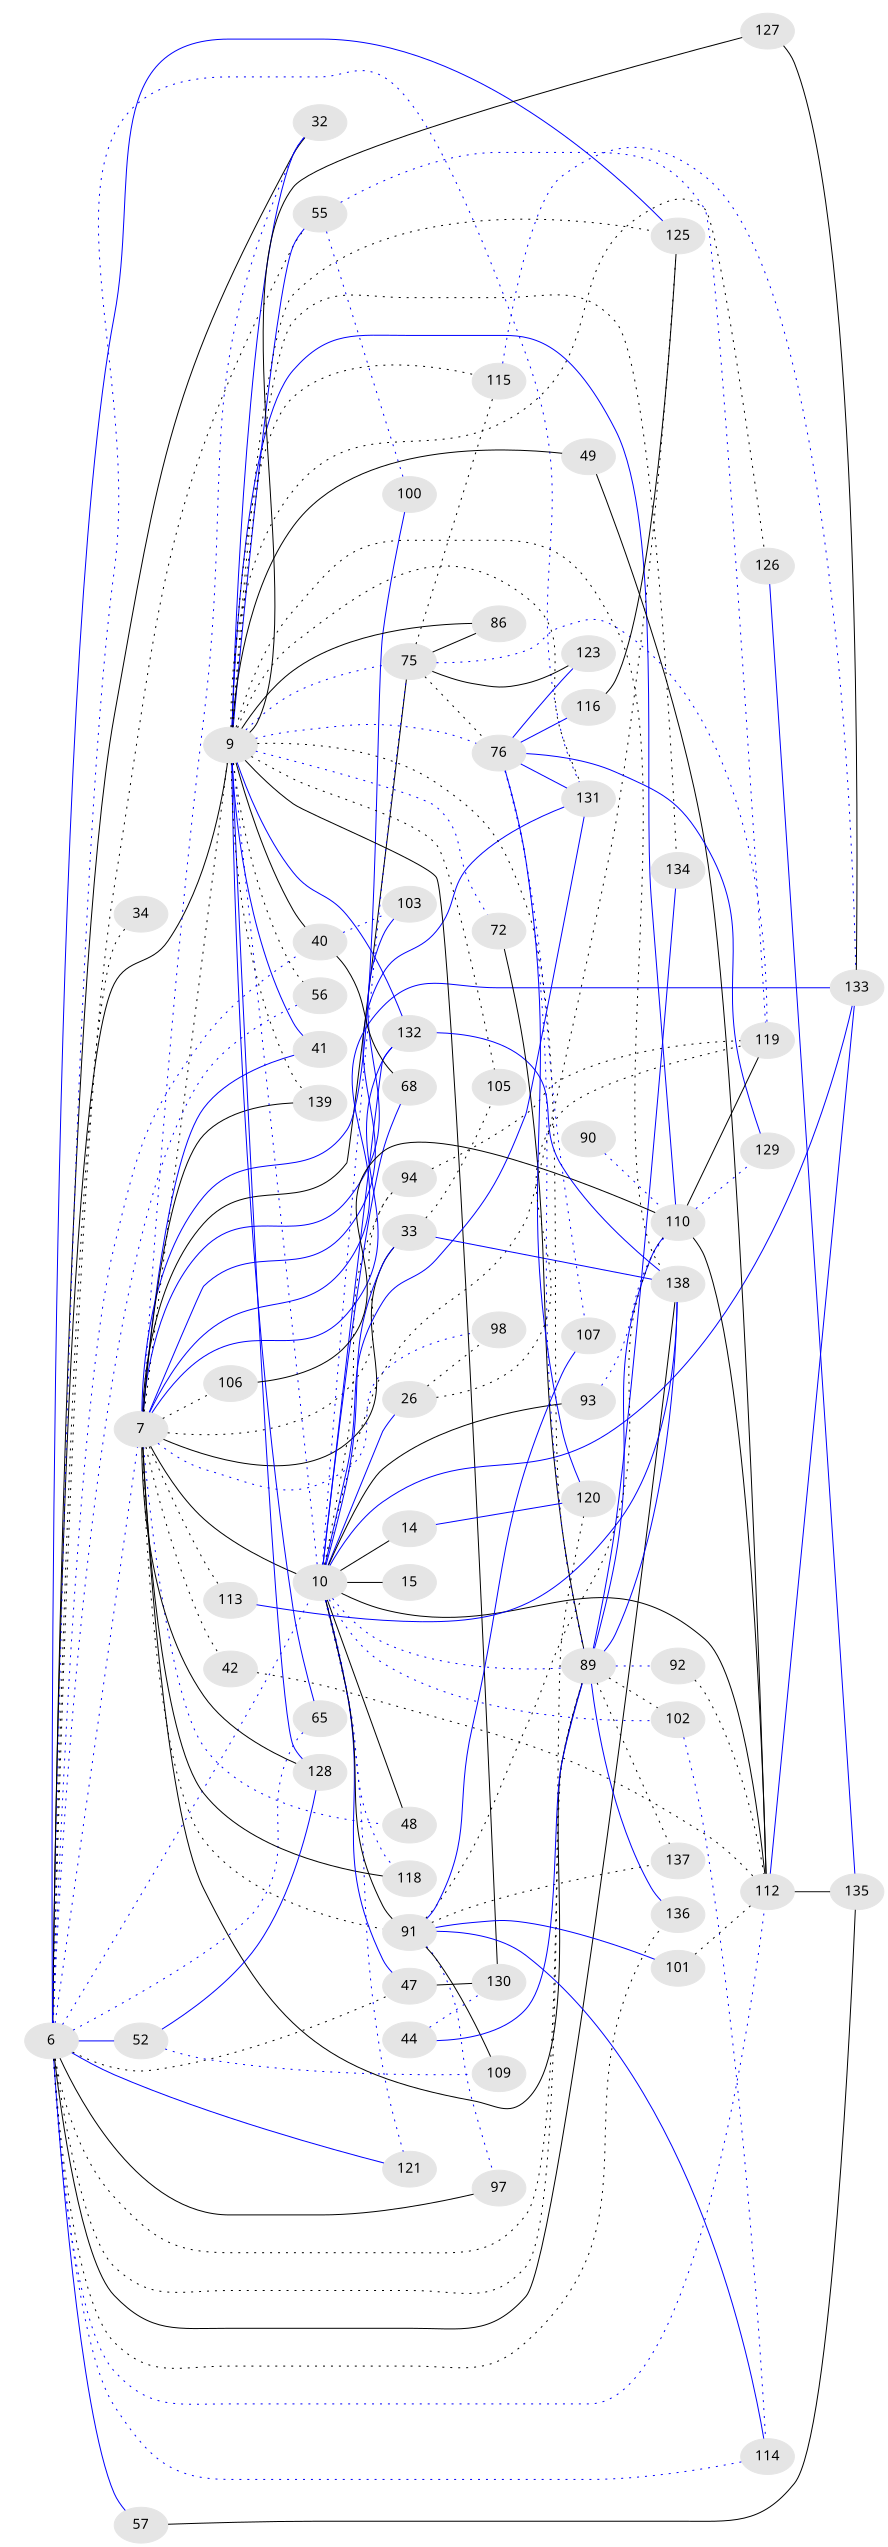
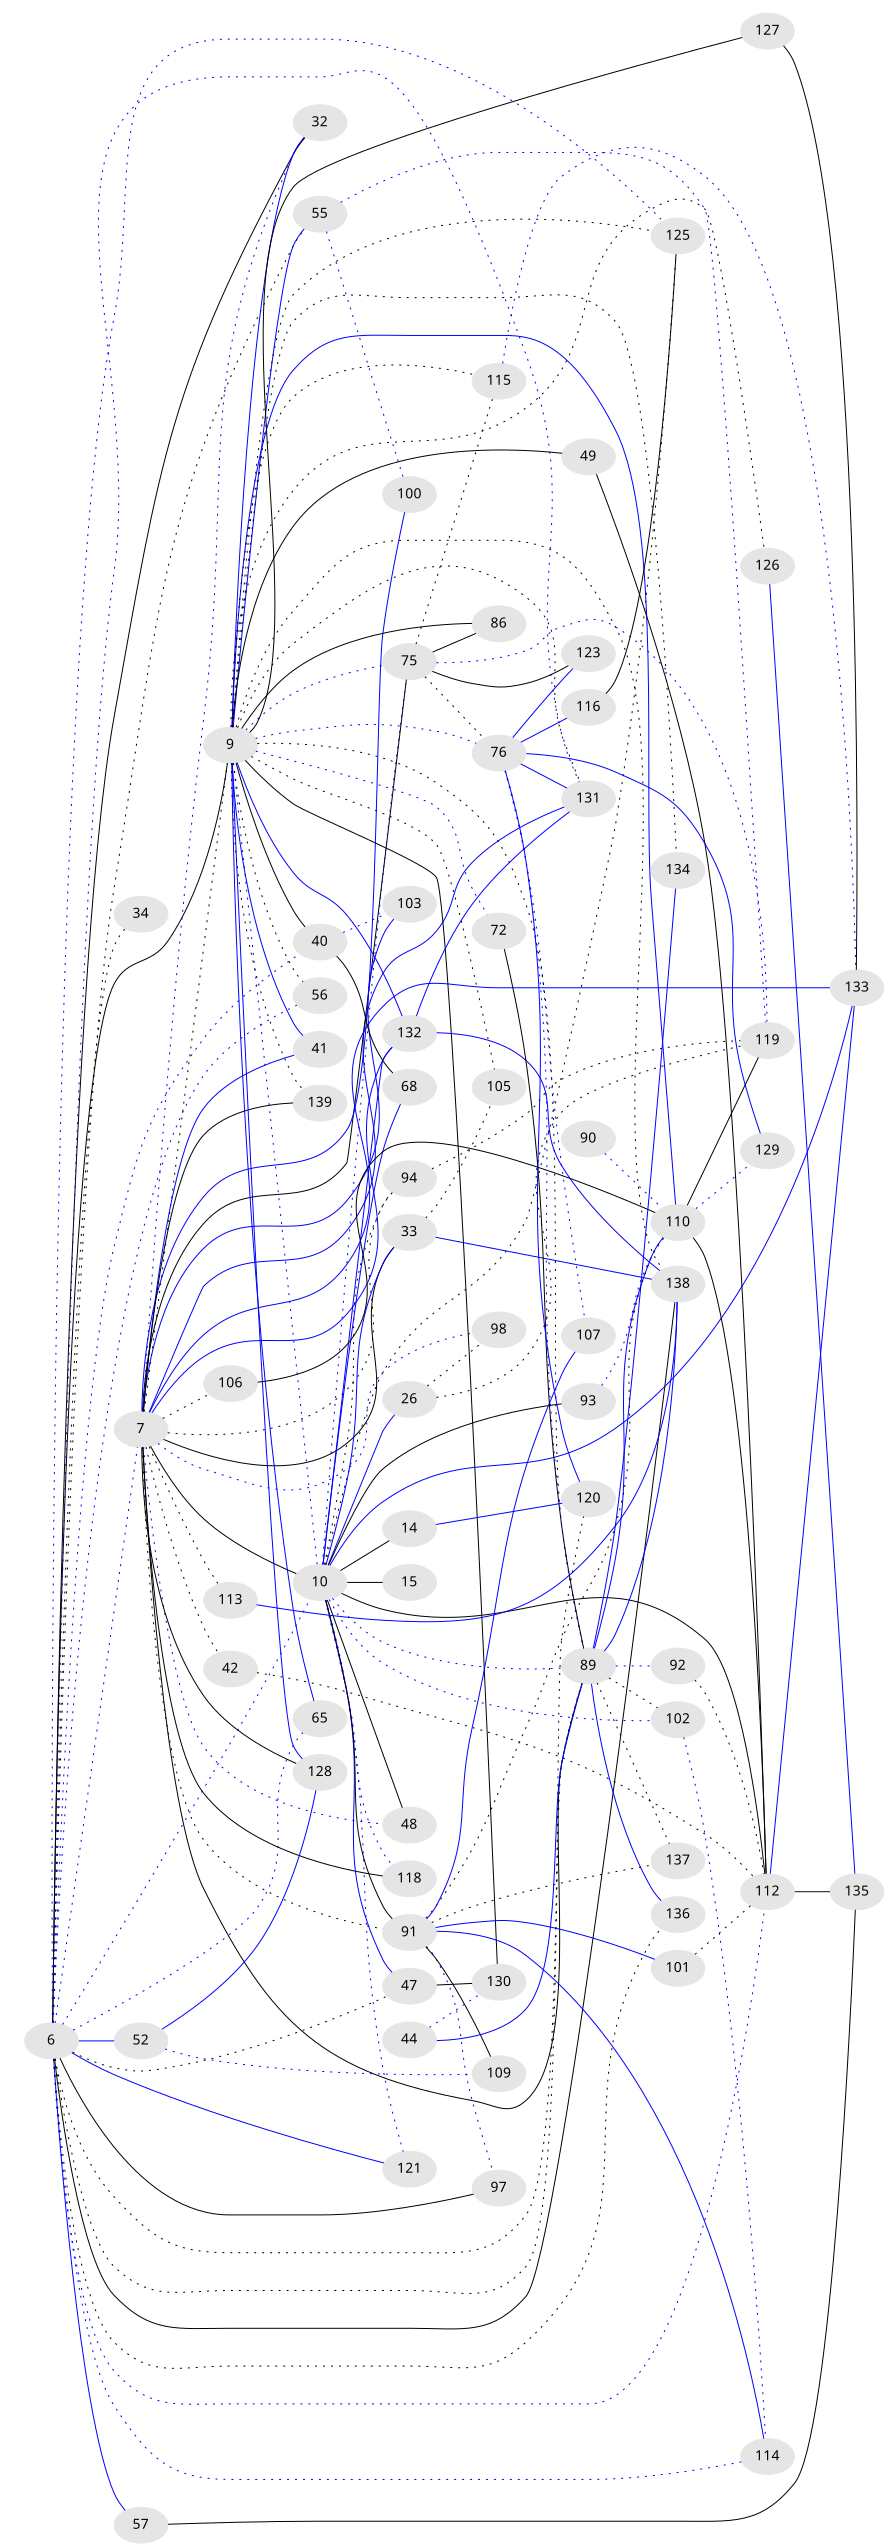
(74, 757) -> (74, 757)
(479, 1207) -> (471, 906)
